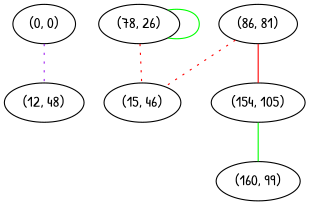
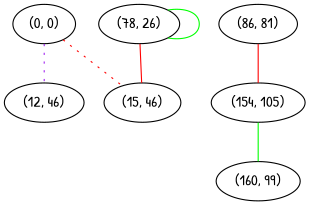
(141, 63) -> (141, 63)
(200, 63) -> (93, 63)
(44, 103) -> (44, 103)
